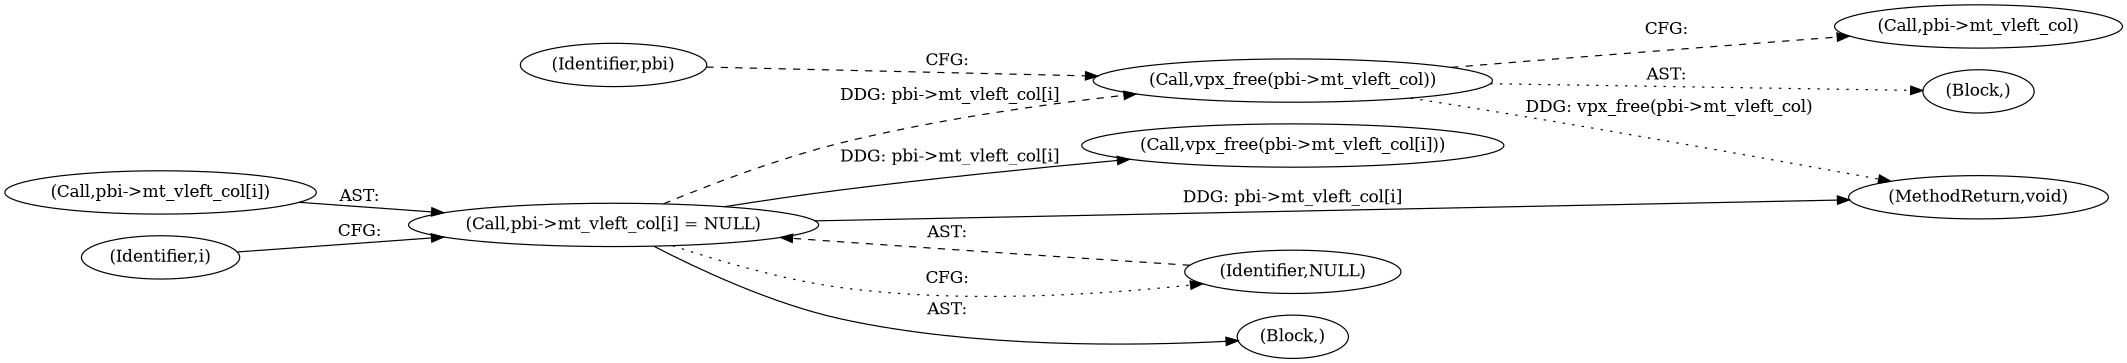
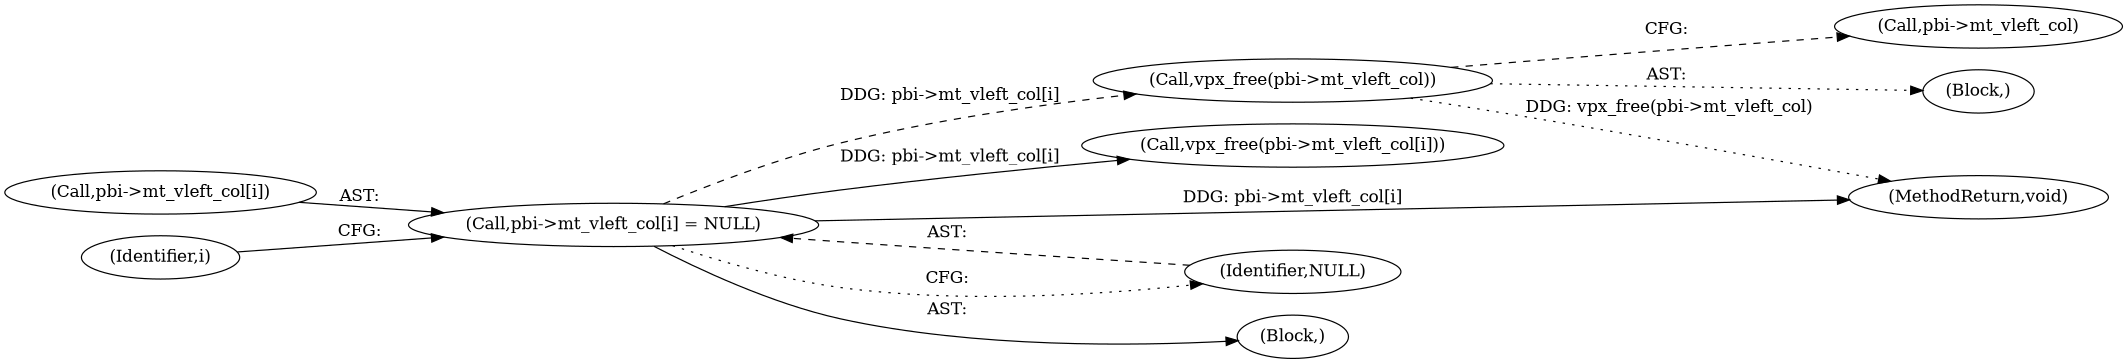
(614, 65) -> none
